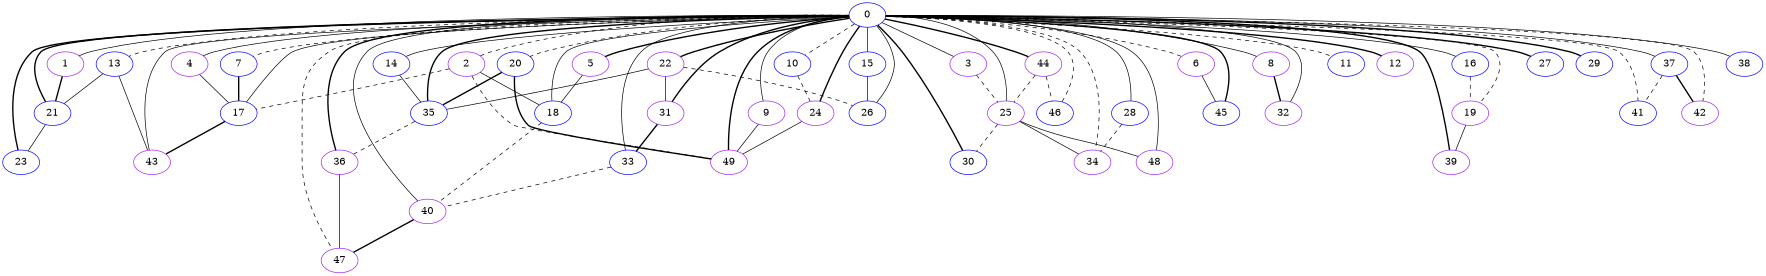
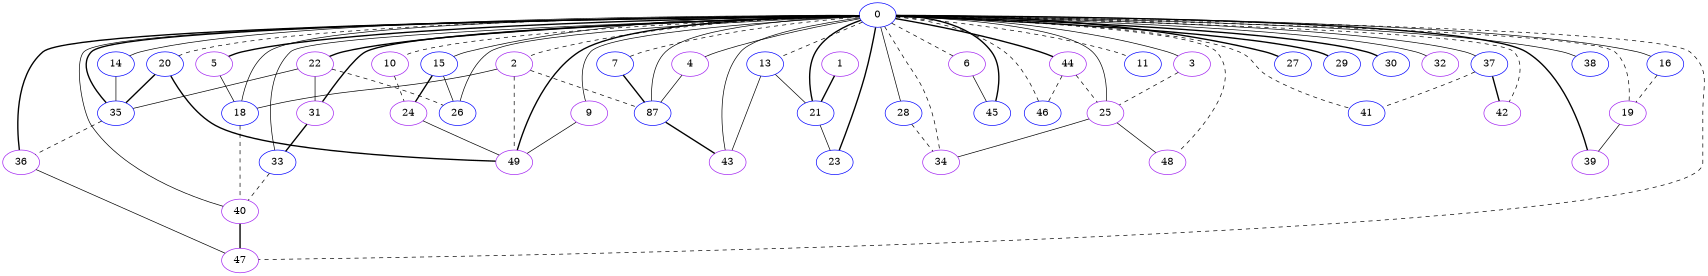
(463, 20) -> none
(1123, 47) -> (1213, 50)
(837, 62) -> (424, 89)
(792, 64) -> (390, 64)
(1271, 64) -> none
(1395, 64) -> none
(239, 113) -> (653, 113)
(987, 138) -> none
